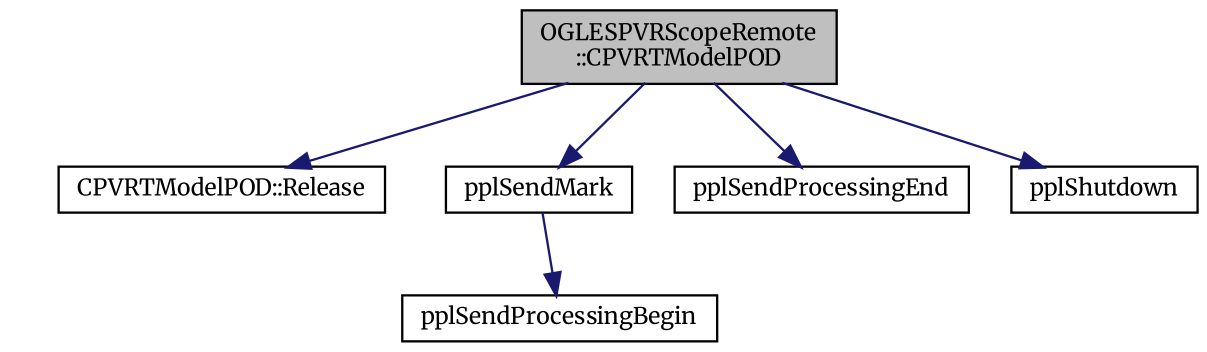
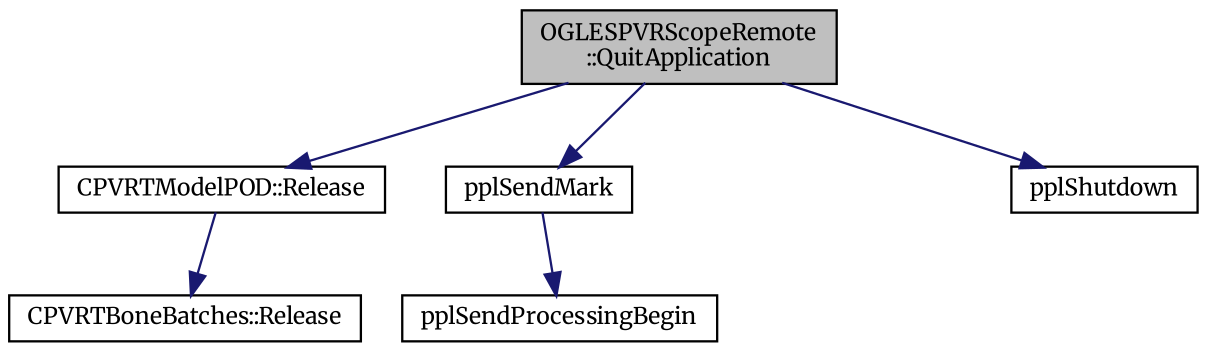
(679, 47) -> (679, 47)
(822, 190) -> none
none -> (185, 318)
